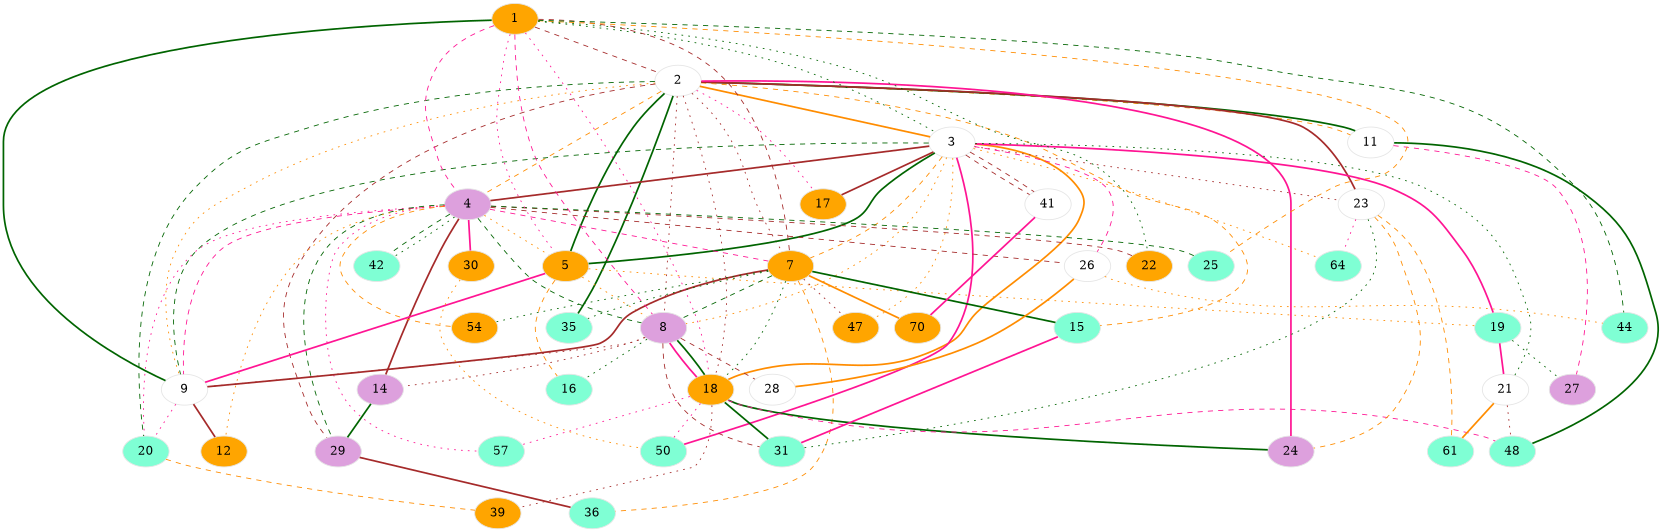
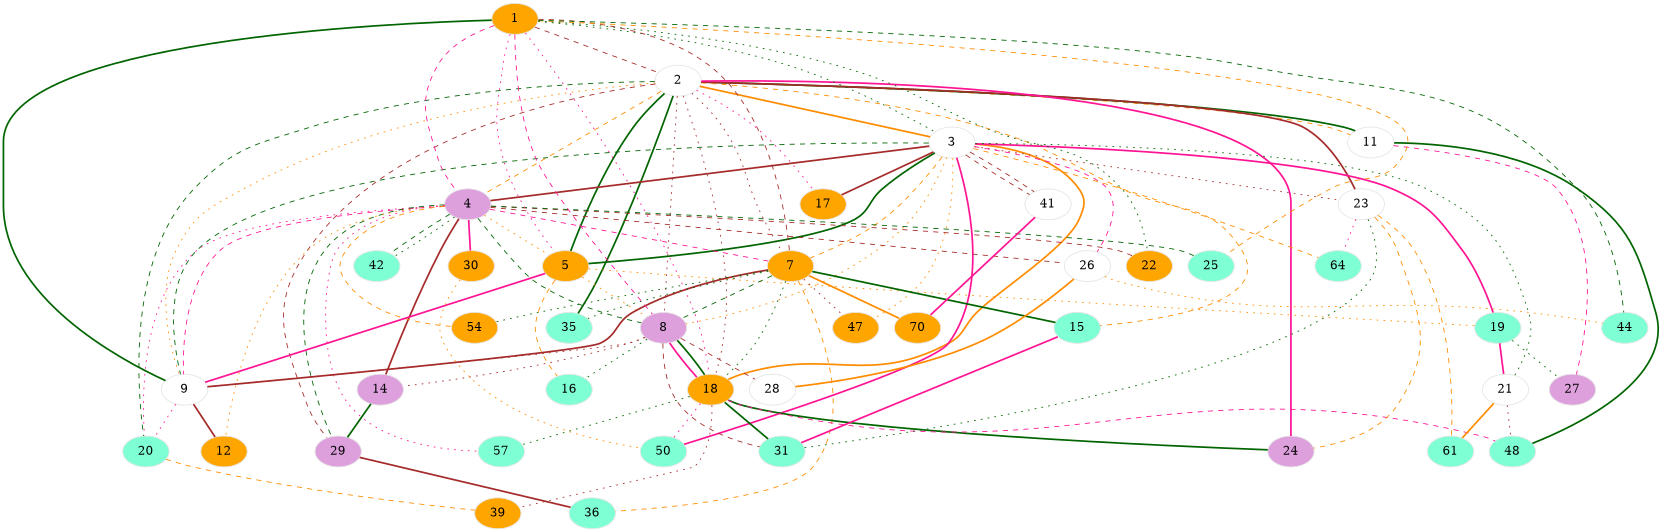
(1233, 226) -> (1233, 226)
(606, 421) -> (606, 421)
